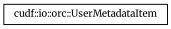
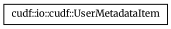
(86, 14) -> (86, 14)
